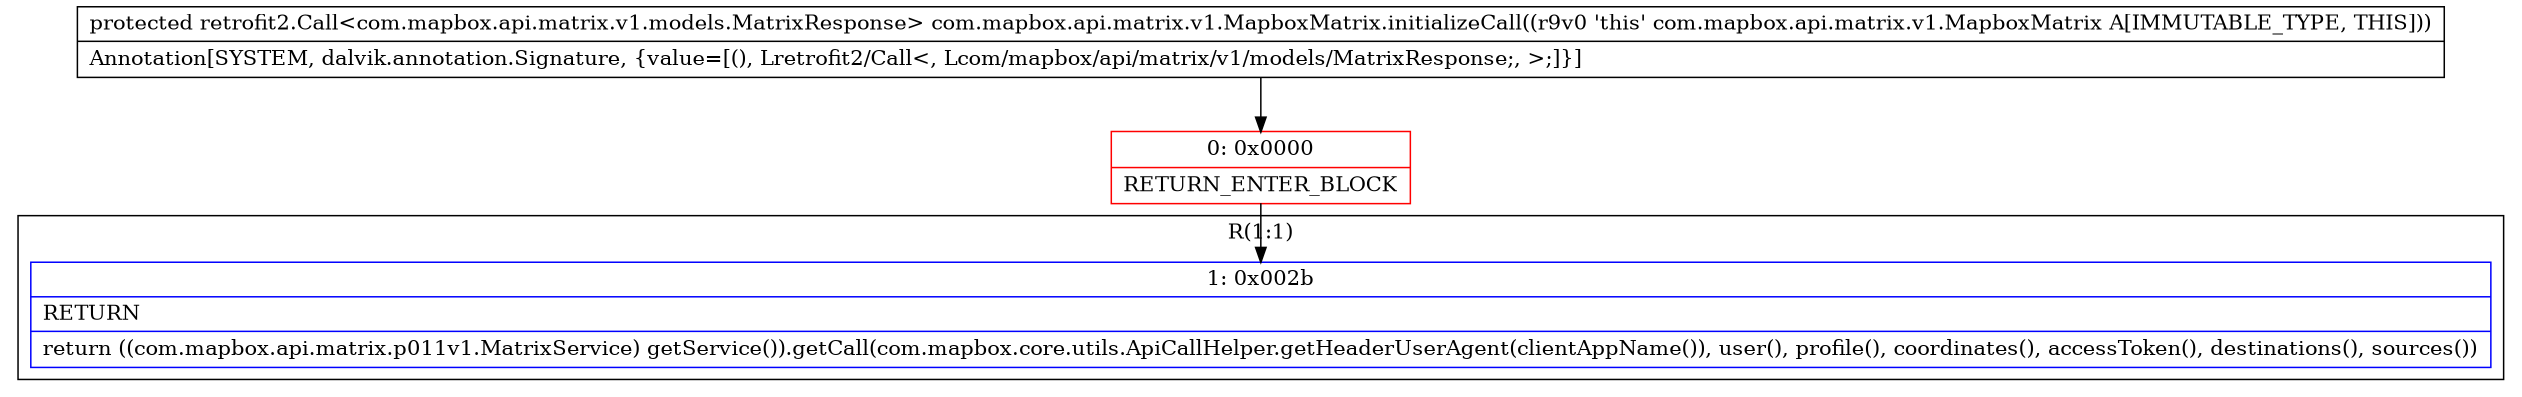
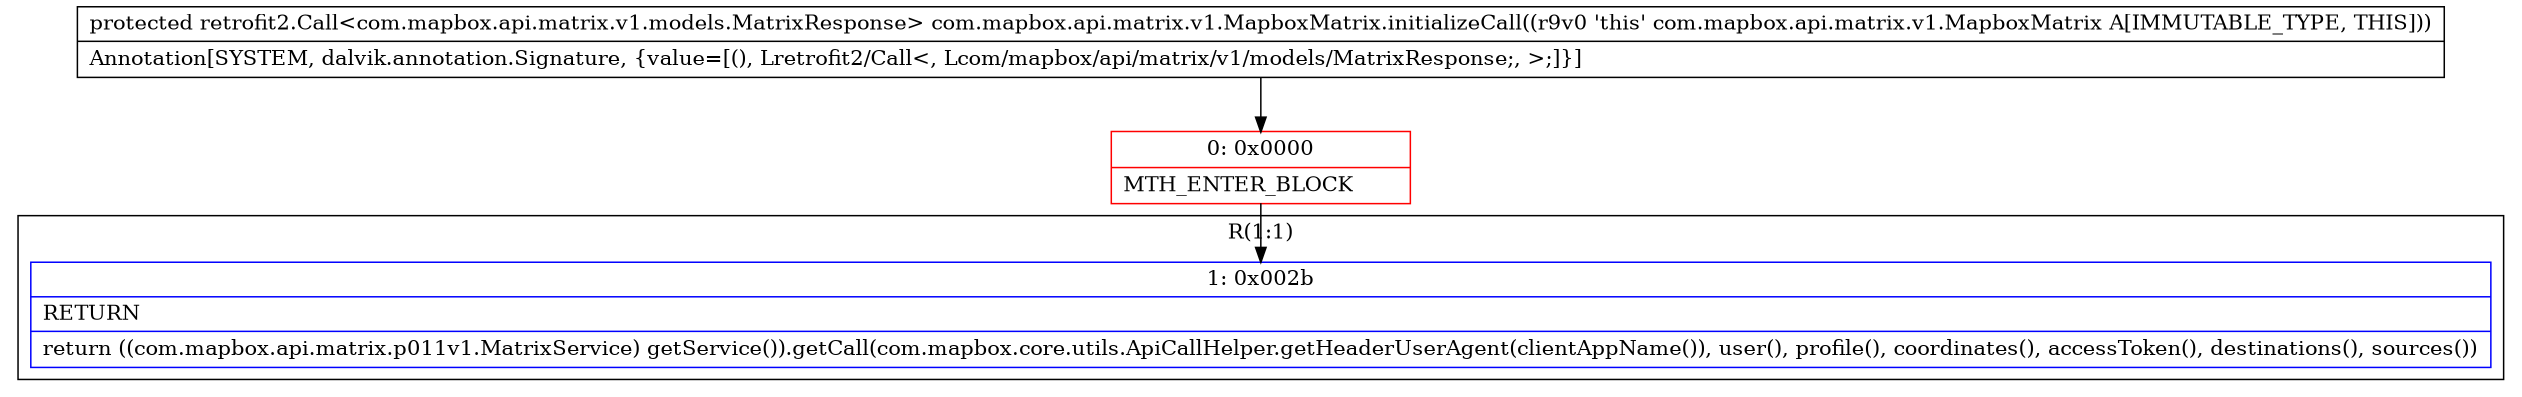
(1261, 185) -> (1239, 185)
